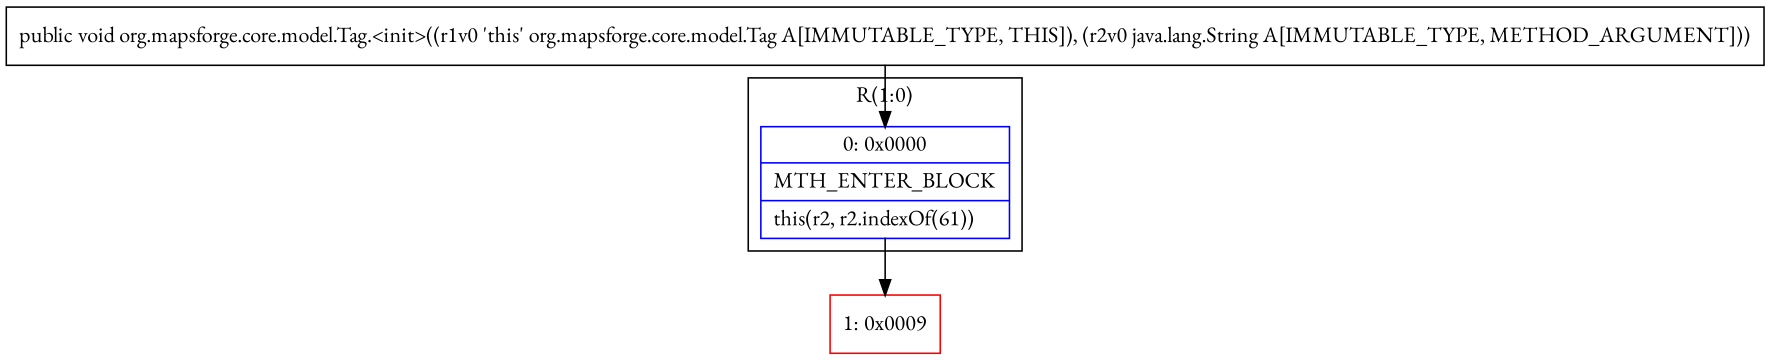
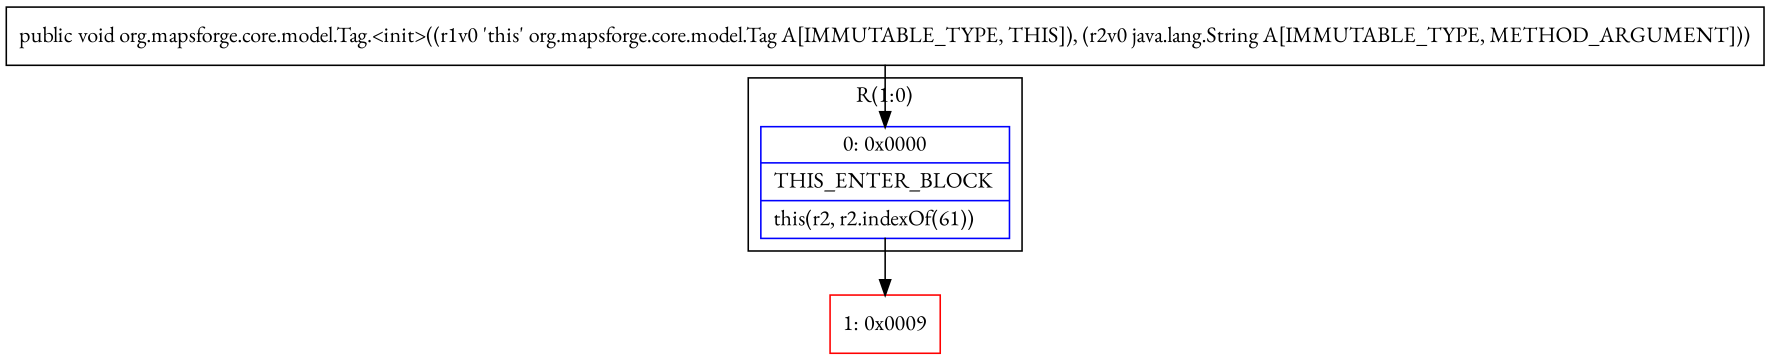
(885, 181) -> (884, 181)
